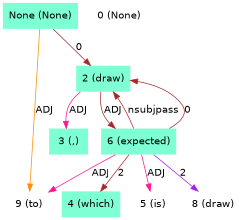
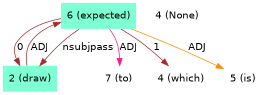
(40, 16) -> none
(119, 16) -> (177, 16)
(69, 142) -> none
(145, 169) -> (174, 46)
(121, 173) -> (157, 47)
(29, 204) -> (119, 79)
(91, 204) -> (181, 79)
(213, 204) -> none
